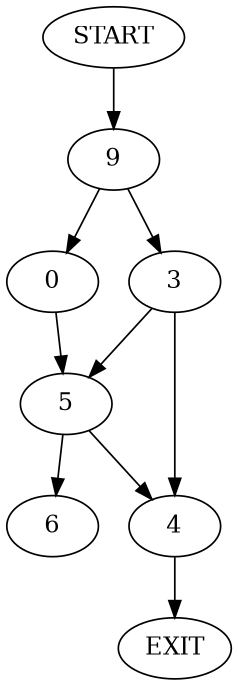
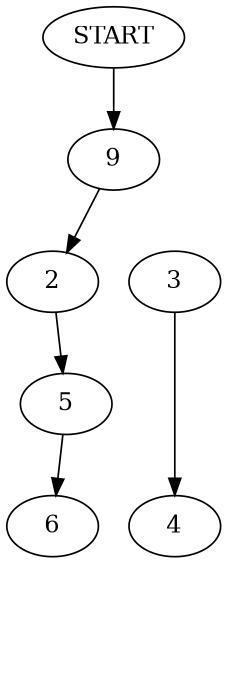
(140, 213) -> none
(53, 282) -> (53, 282)
(126, 337) -> none
(115, 459) -> none
(175, 648) -> none
